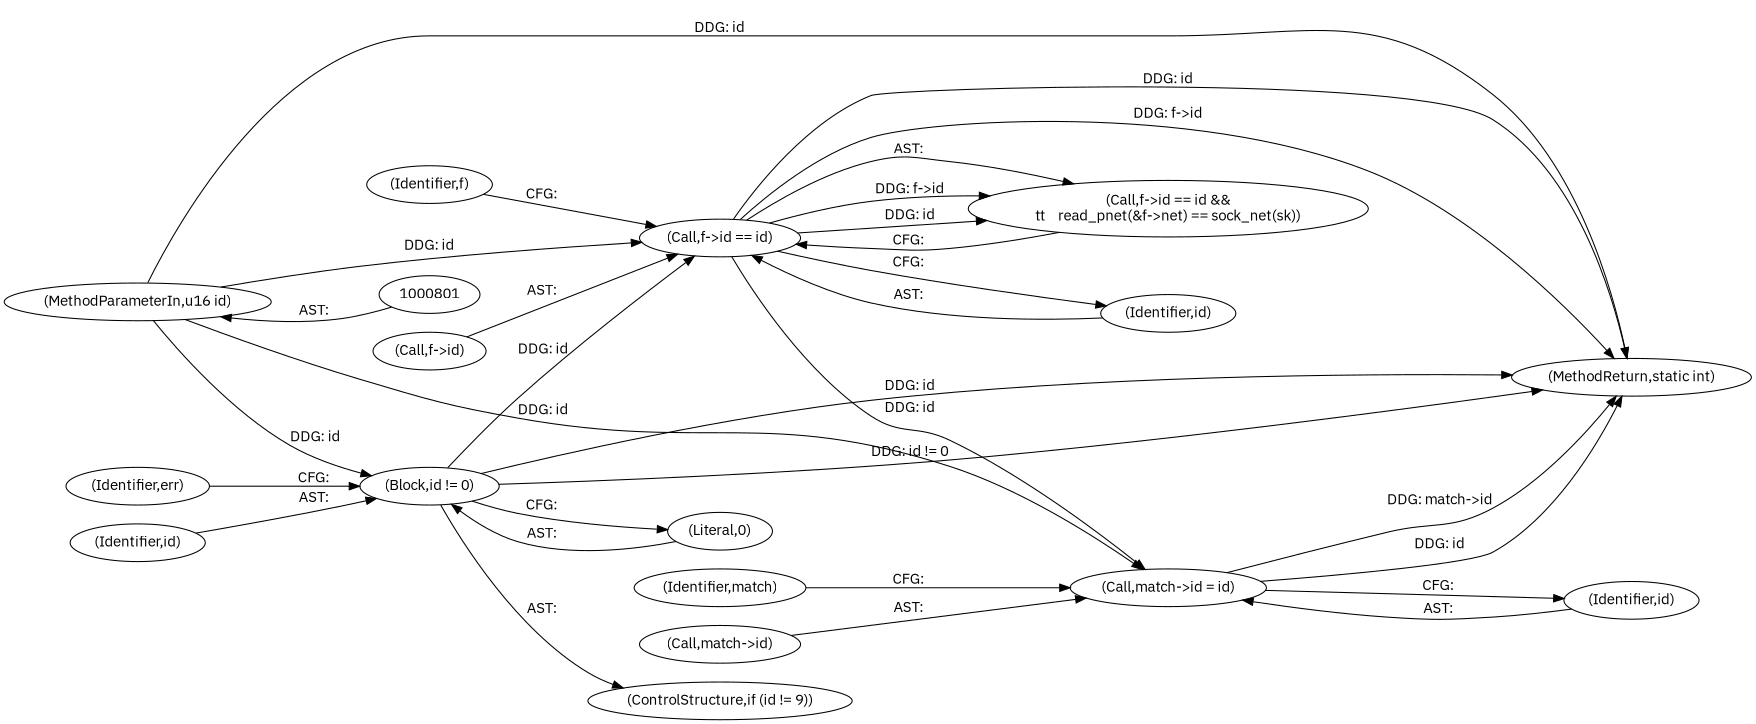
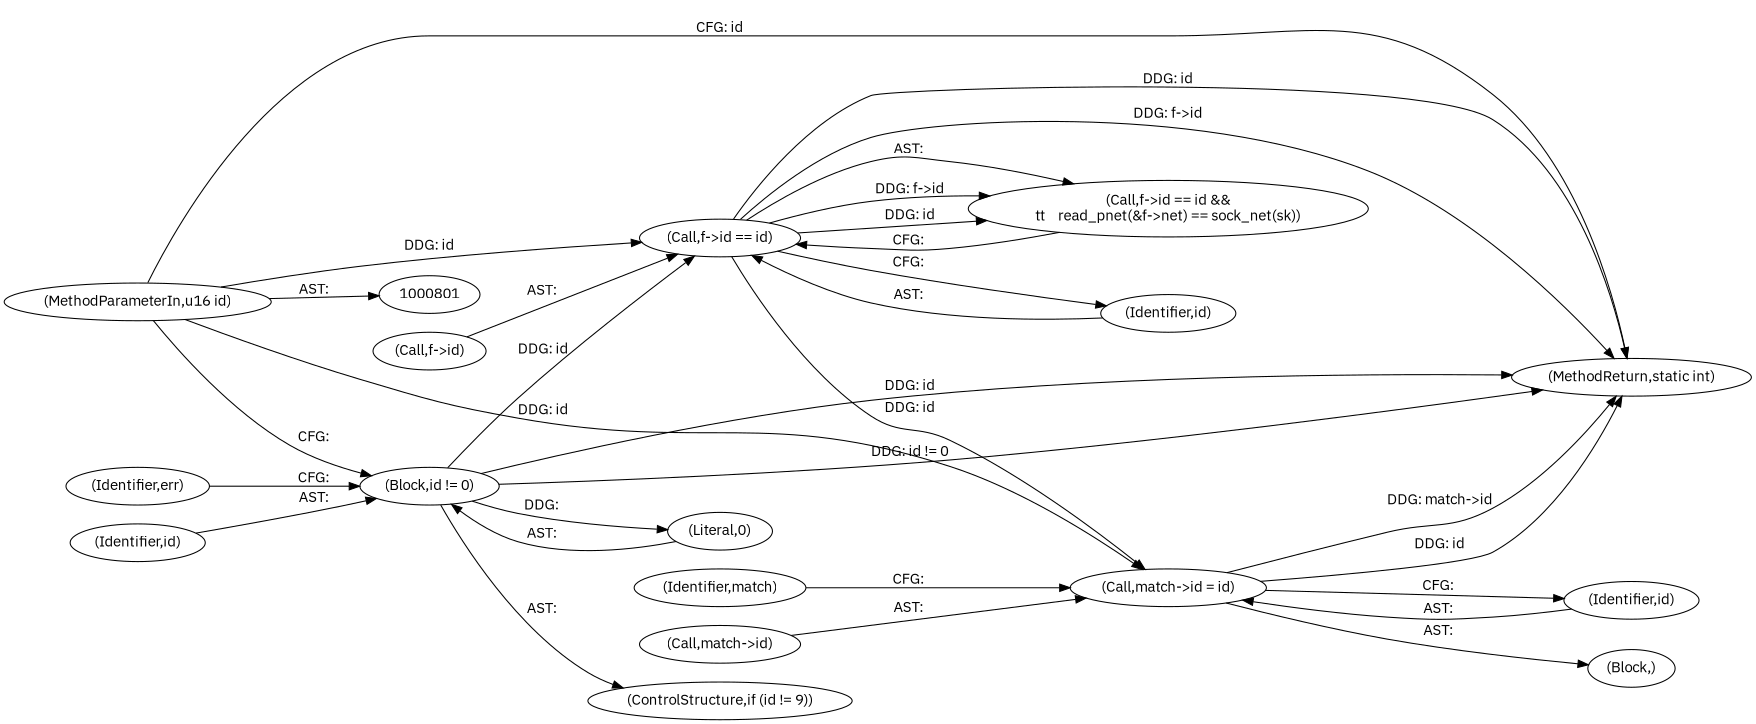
(720, 28) -> (720, 28)
(430, 185) -> none
(312, 321) -> (319, 297)
(316, 437) -> (316, 437)
(543, 506) -> (543, 506)
none -> (1631, 668)
